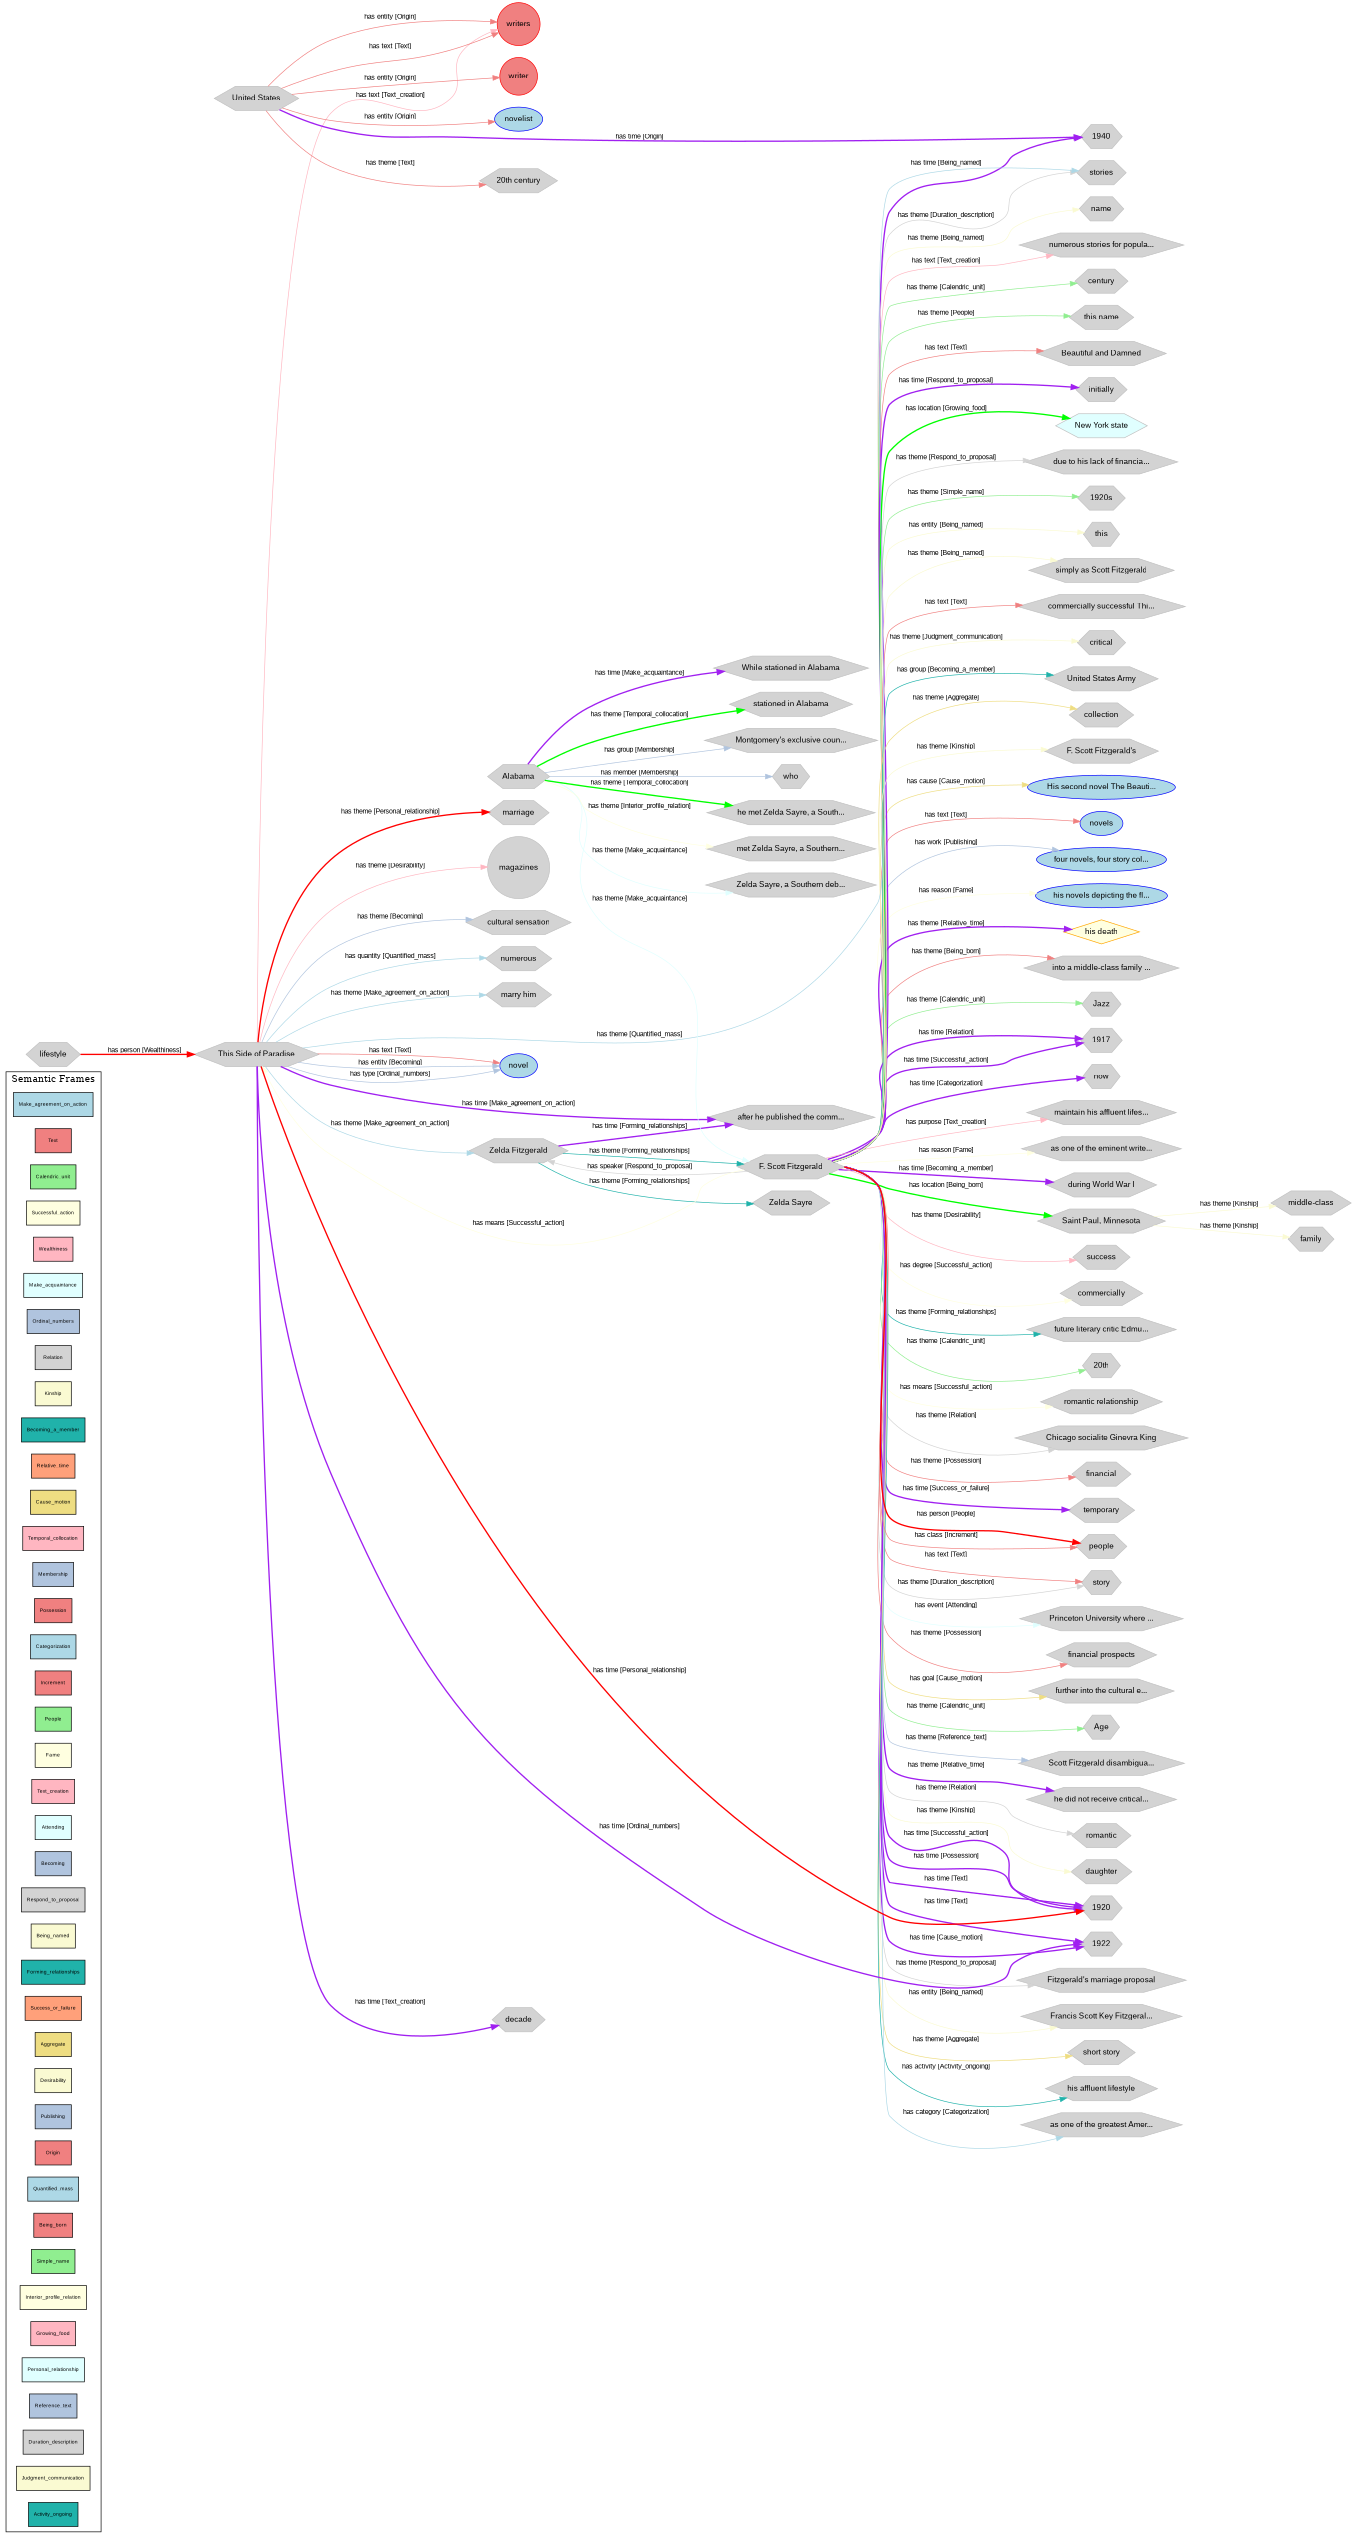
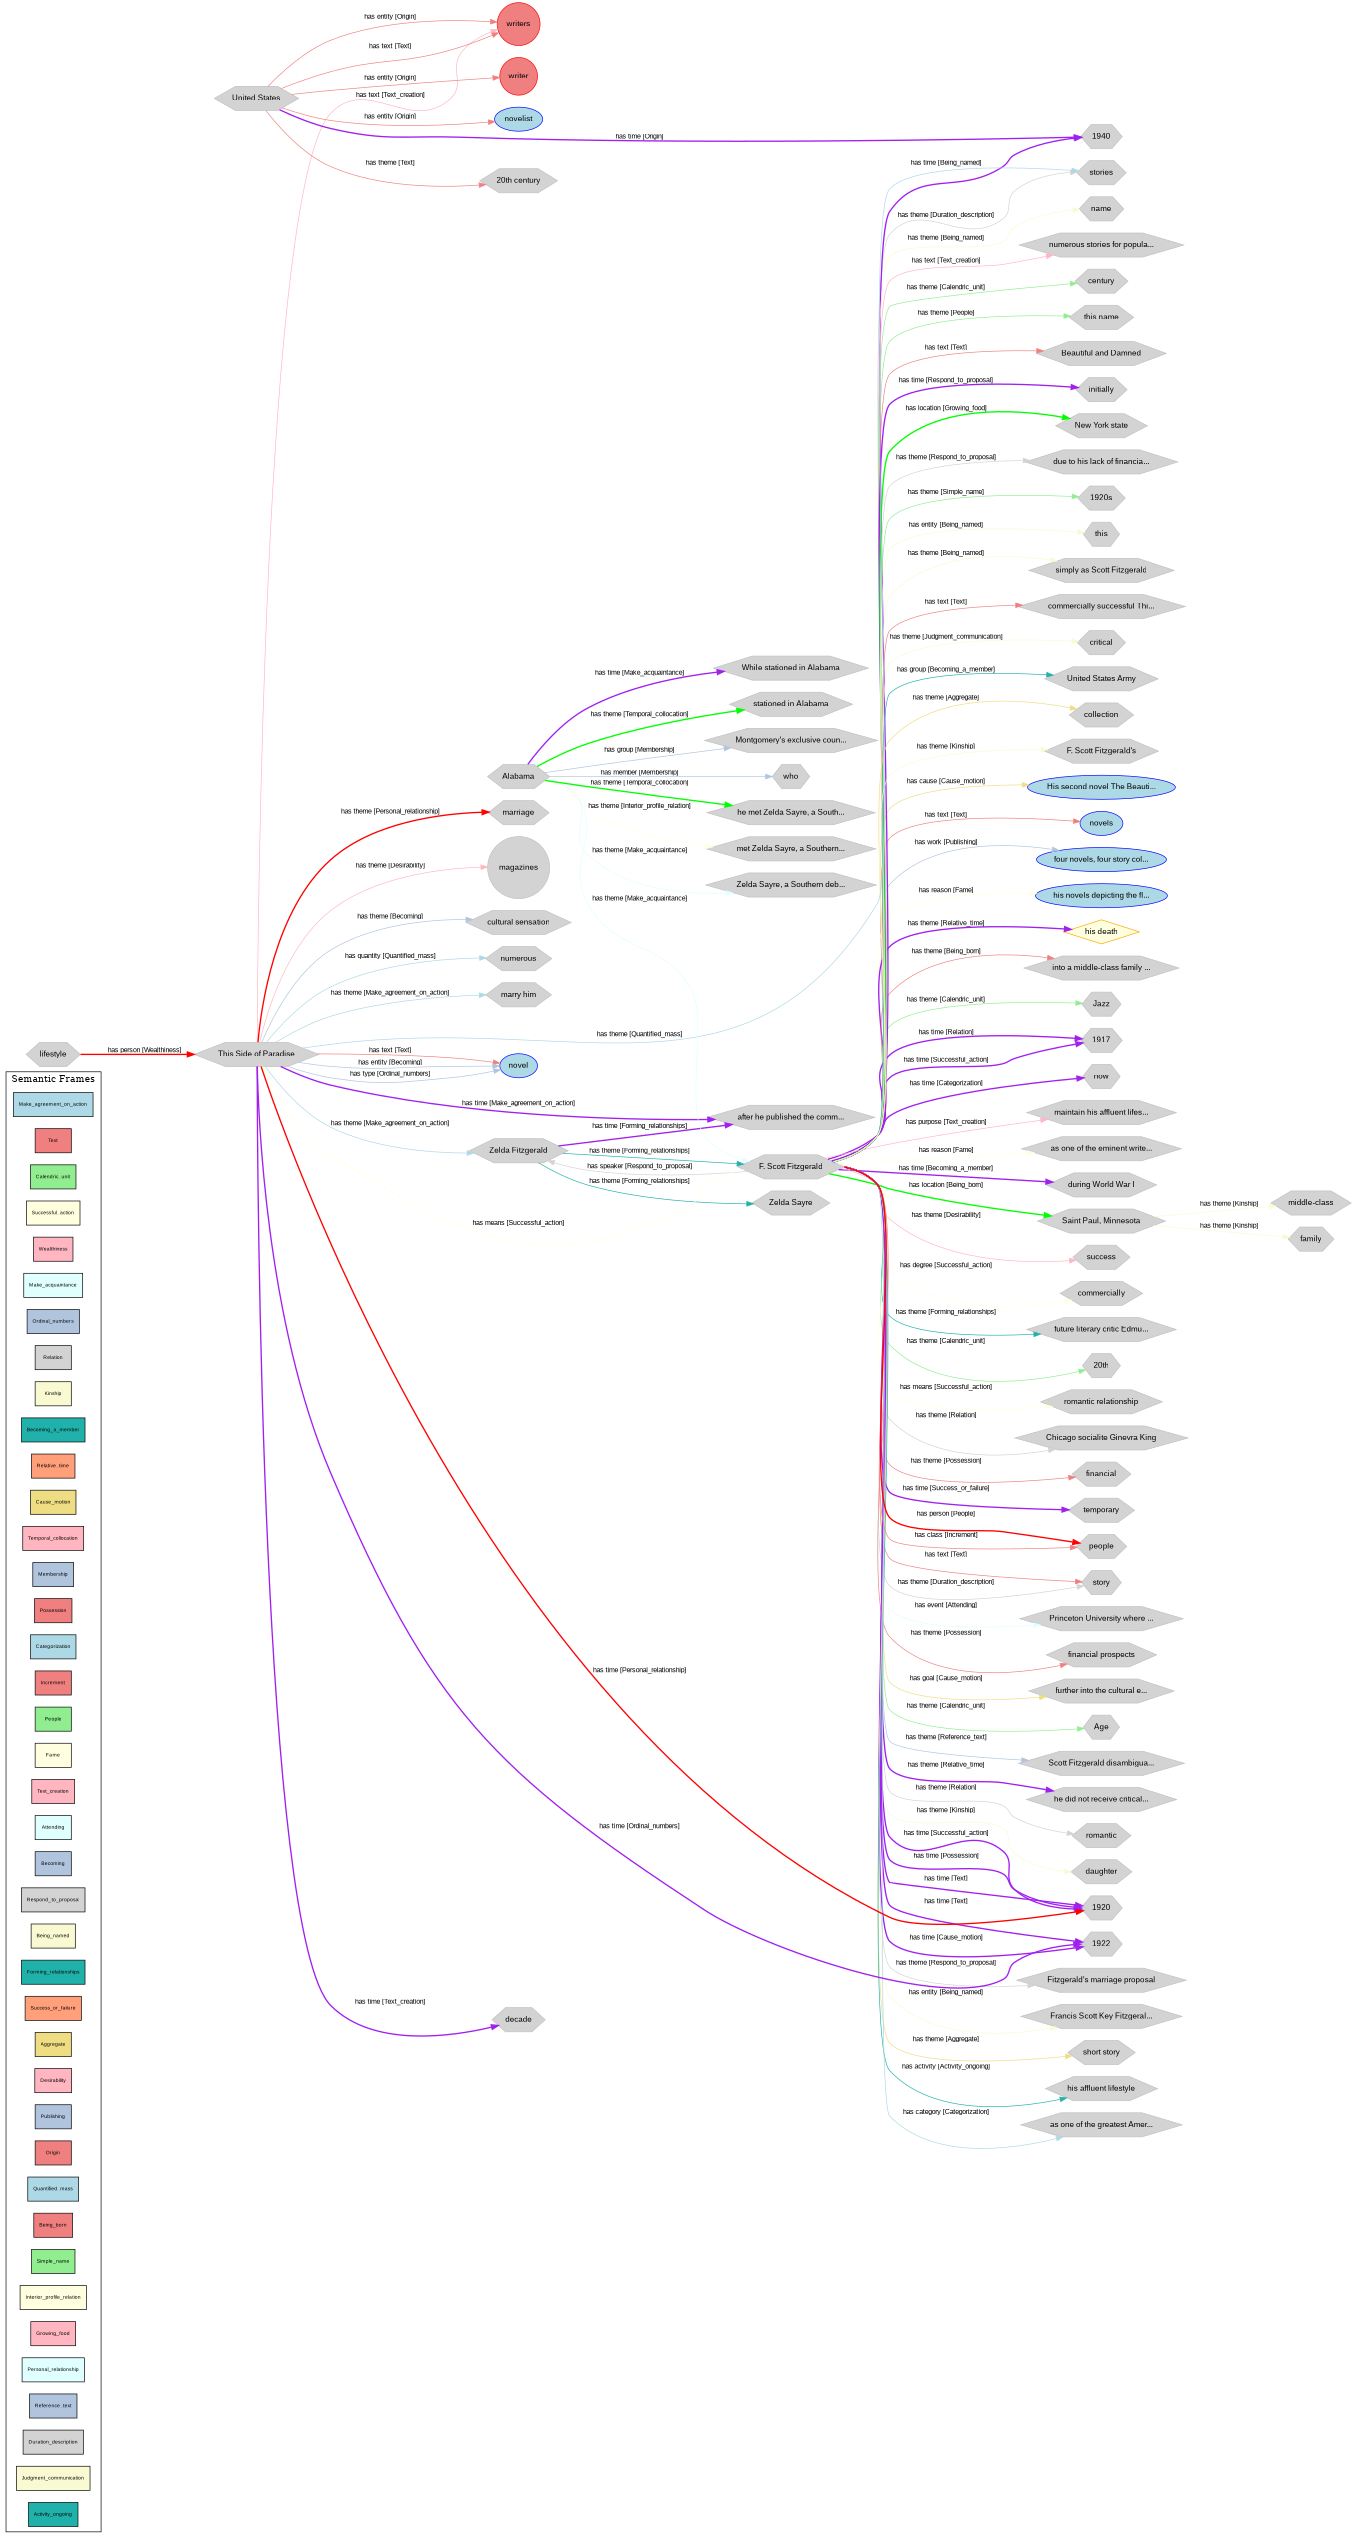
(1101, 426) -> (1101, 426)
(53, 2081) -> (53, 2081)
